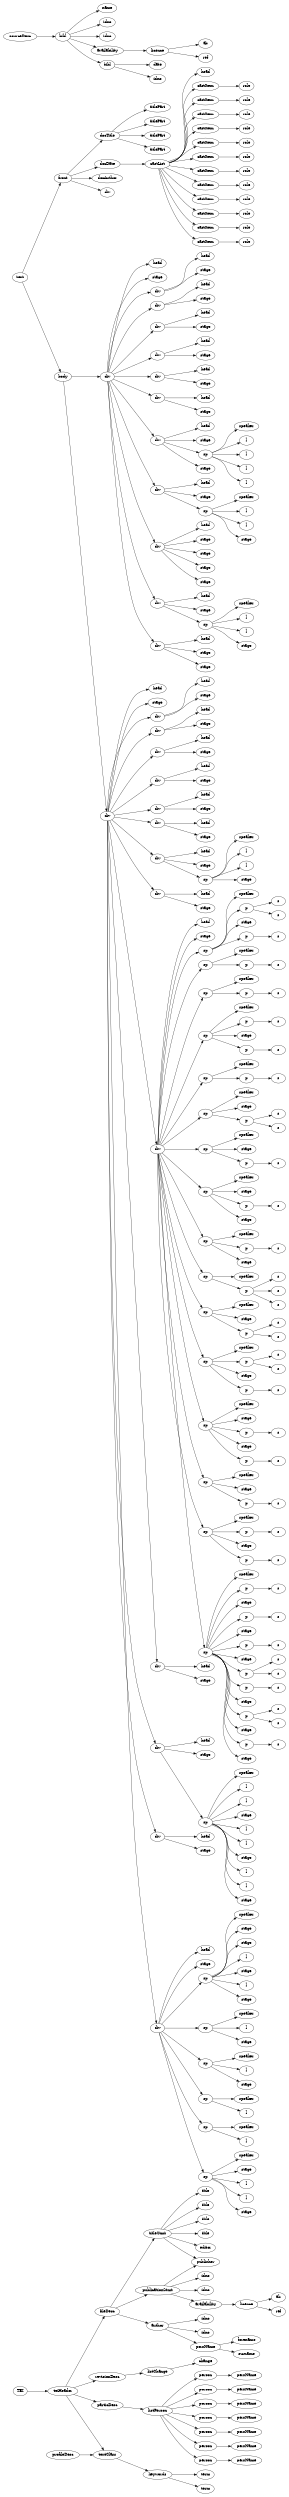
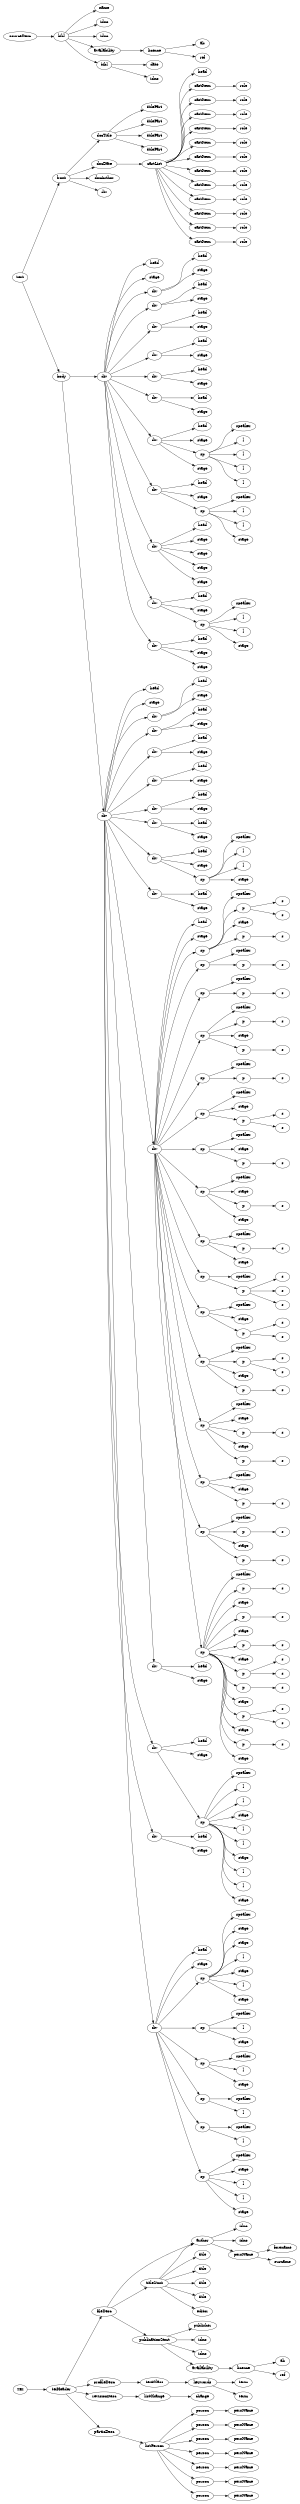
(178, 2248) -> (175, 2261)
(84, 2422) -> (81, 2386)
